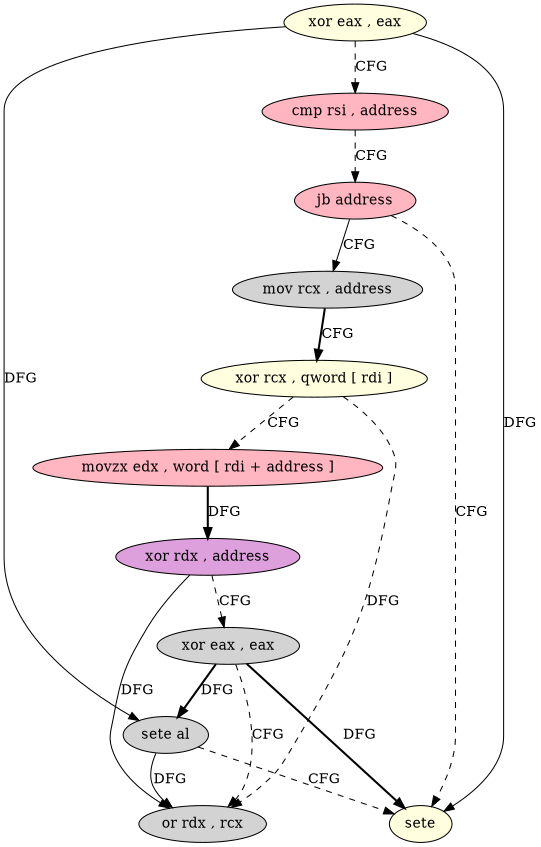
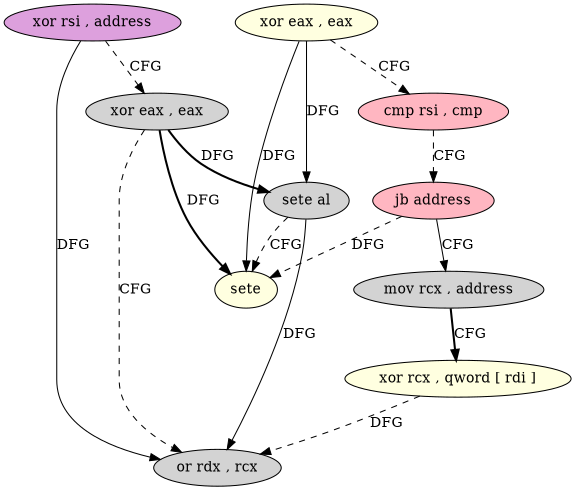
(355, 112) -> (433, 112)
(208, 468) -> none
(472, 512) -> (368, 245)
(208, 557) -> (93, 23)
